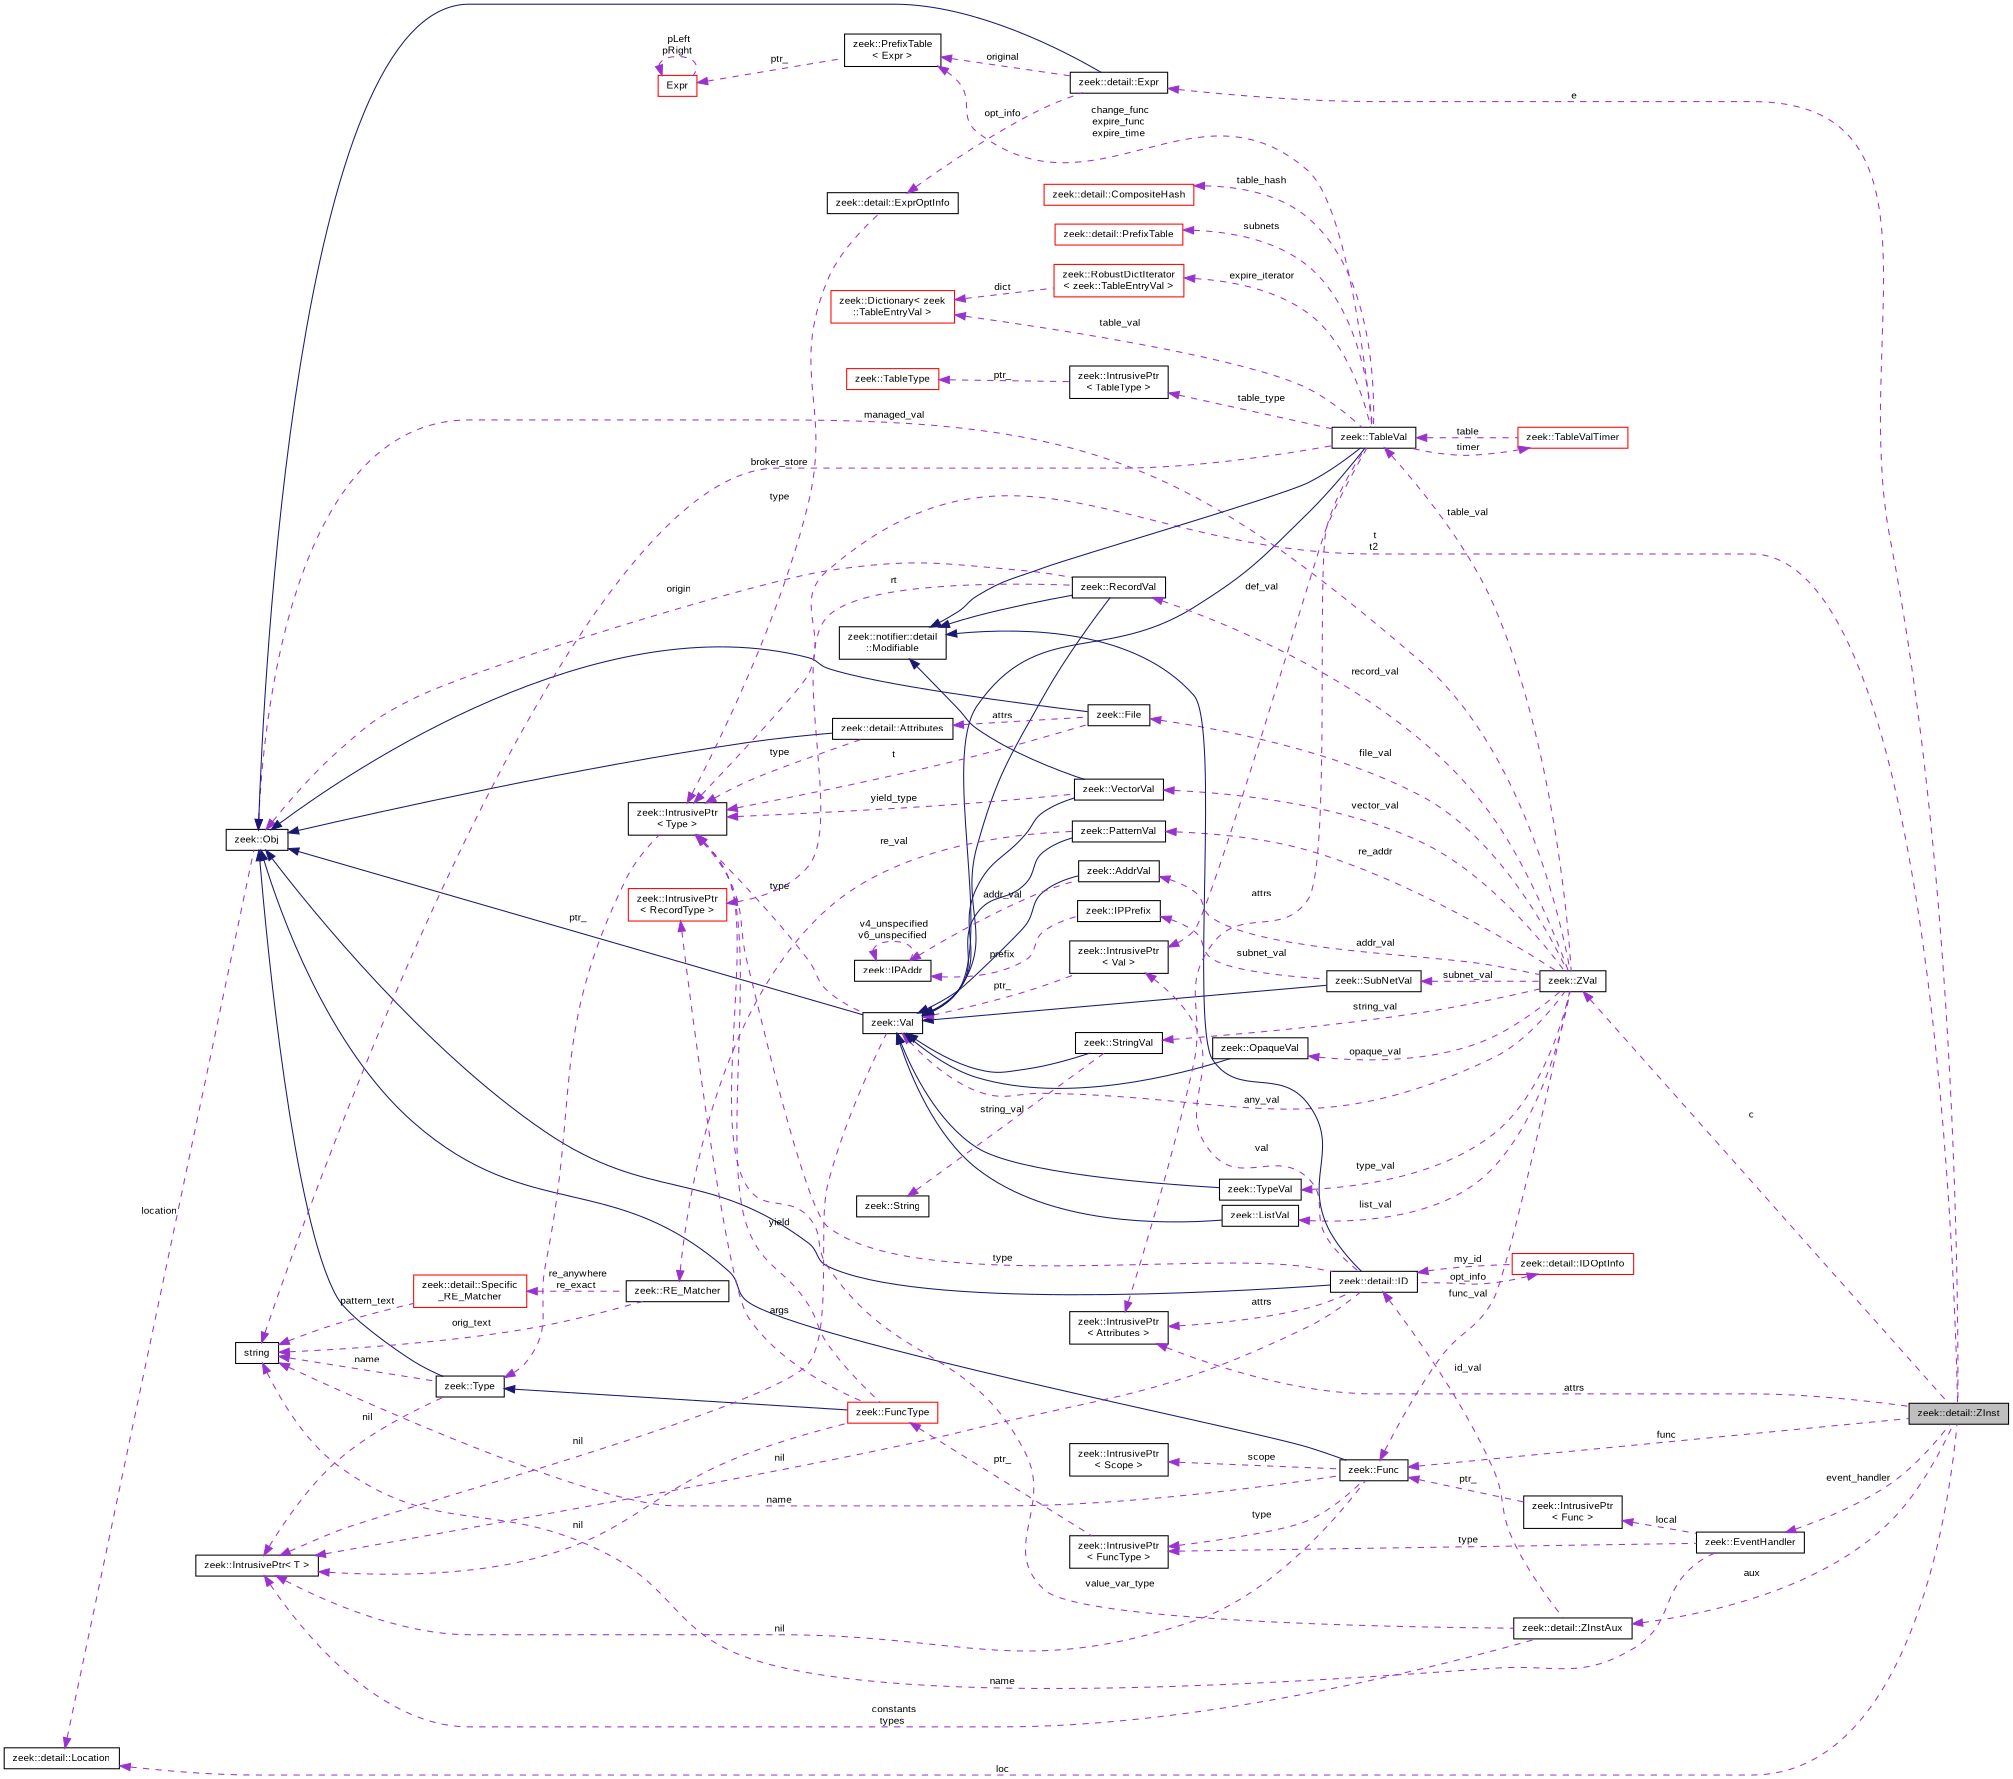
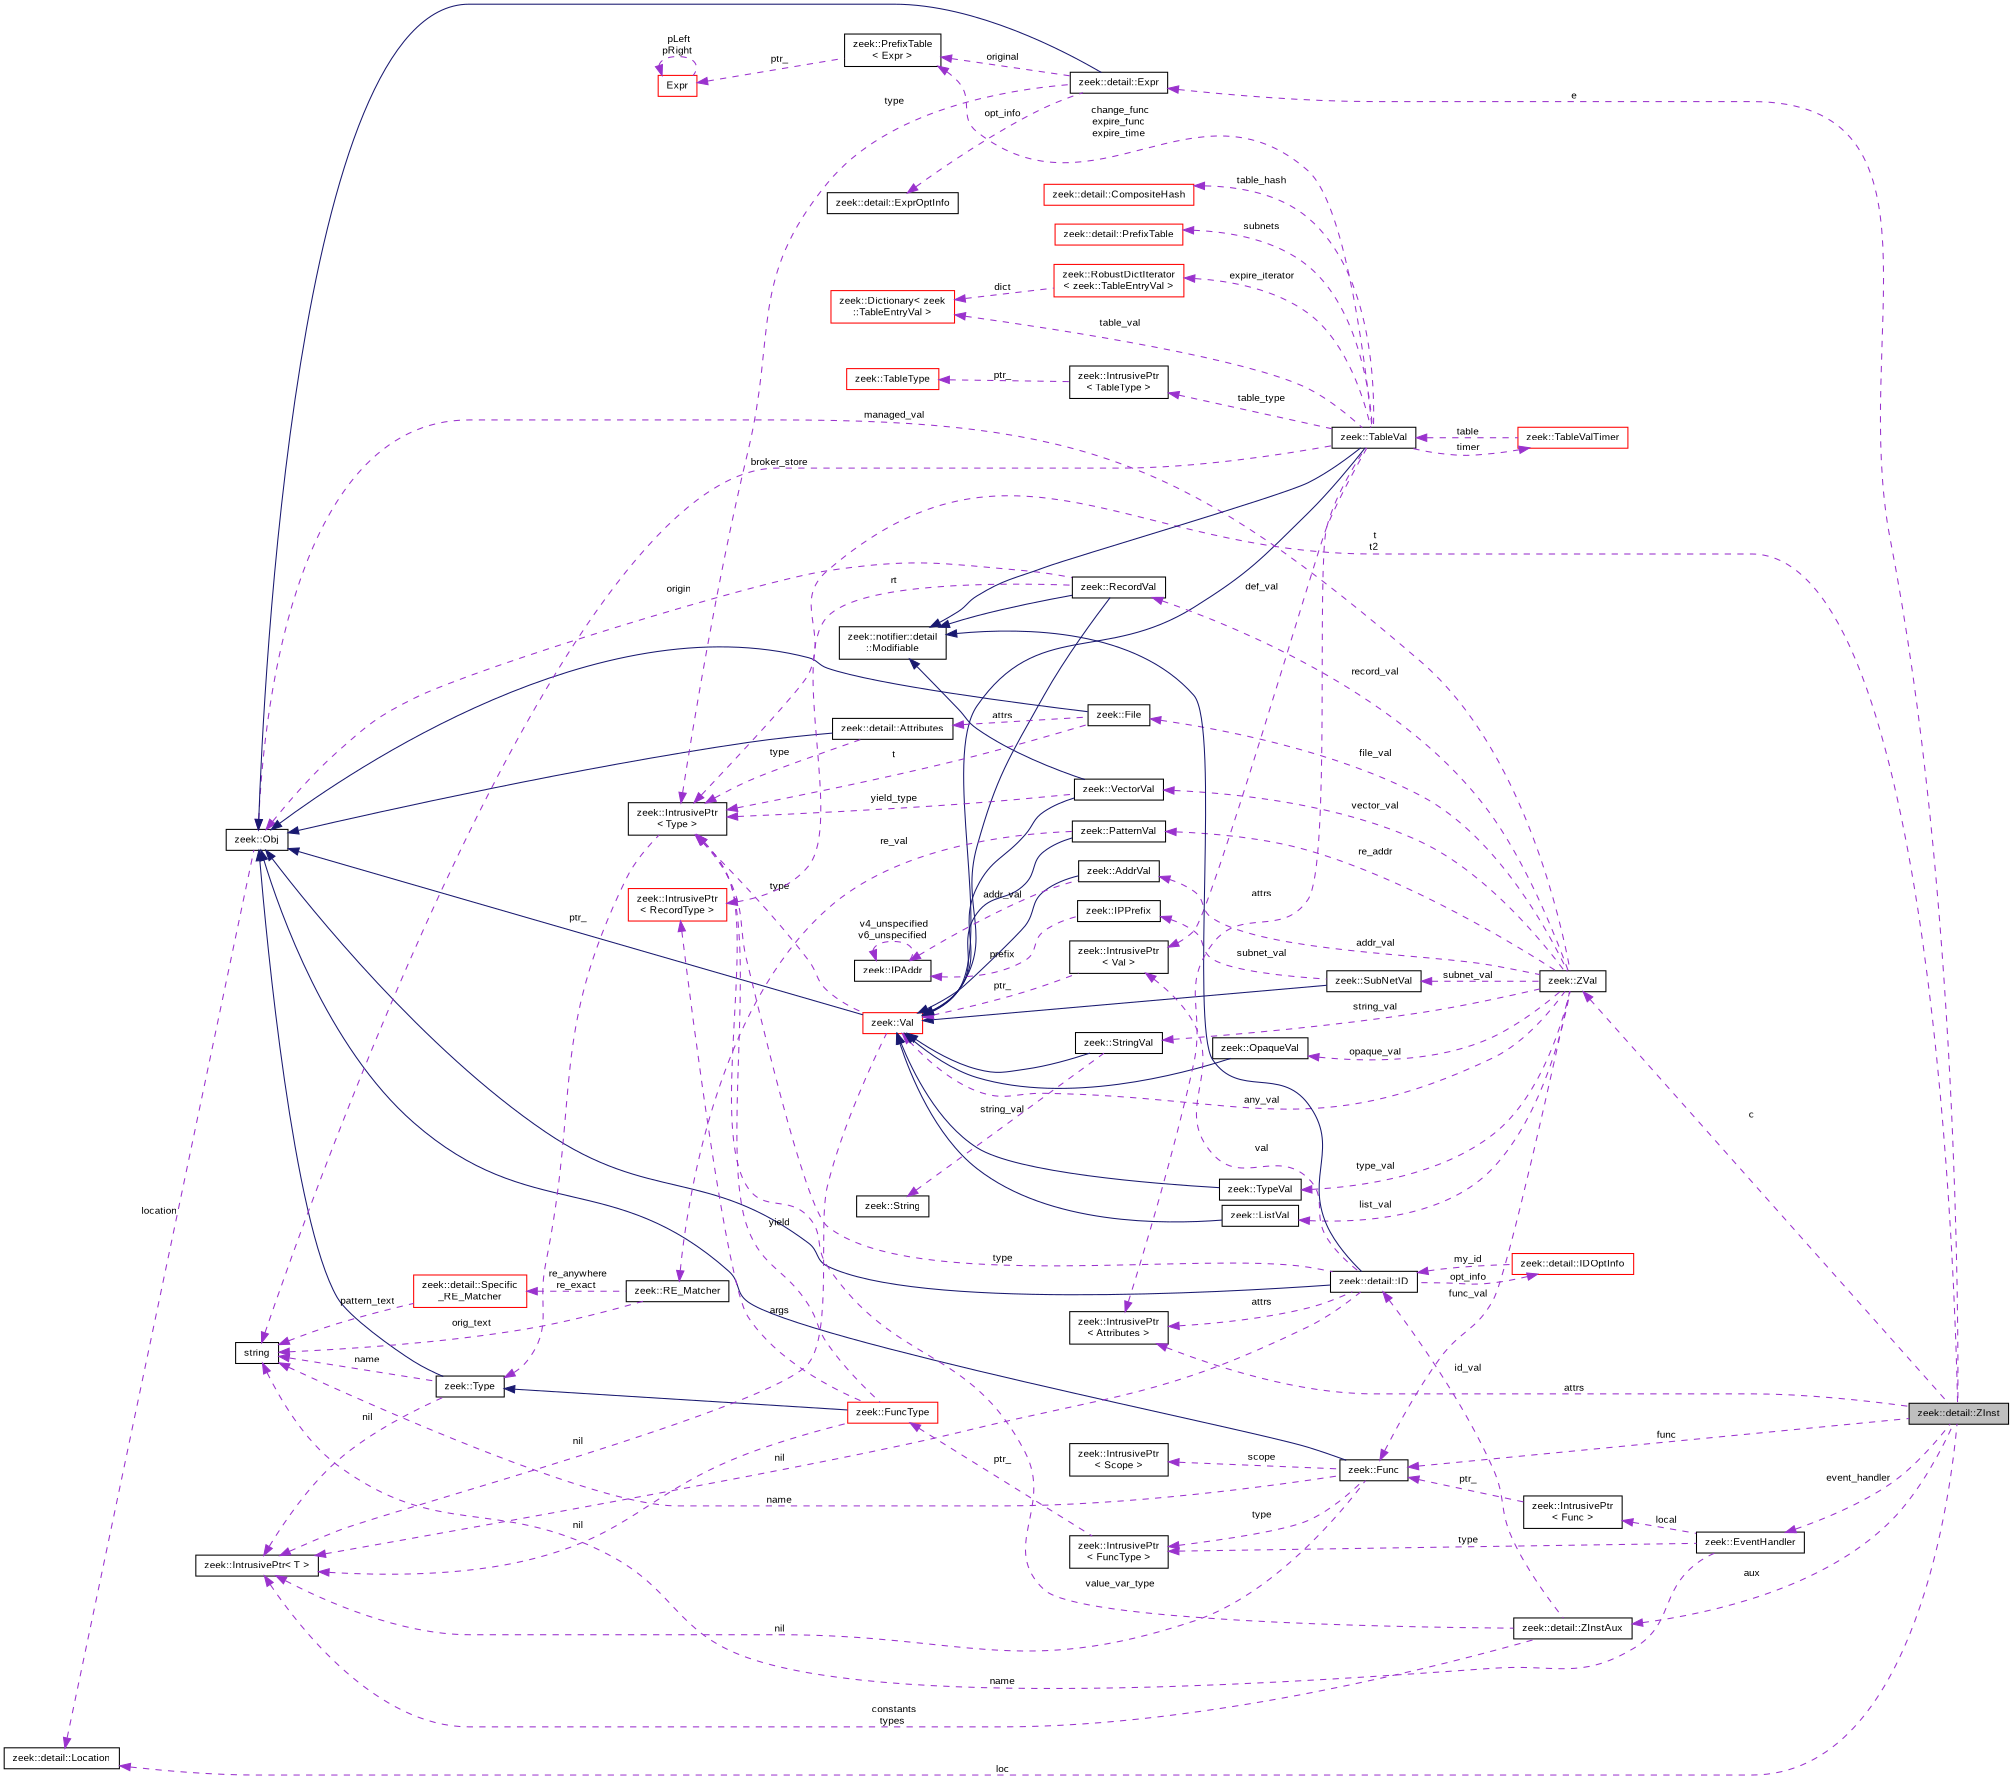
(808, 504) -> (764, 350)
(1525, 697) -> none
(893, 1023) -> (893, 1023)
